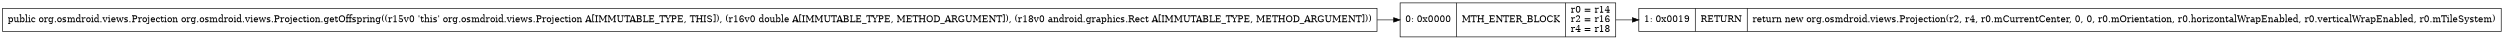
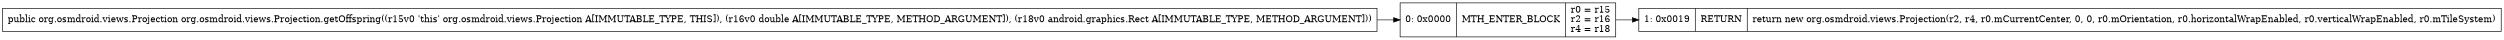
(1591, 10) -> (1591, 10)
